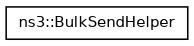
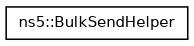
(97, 23) -> (97, 23)
